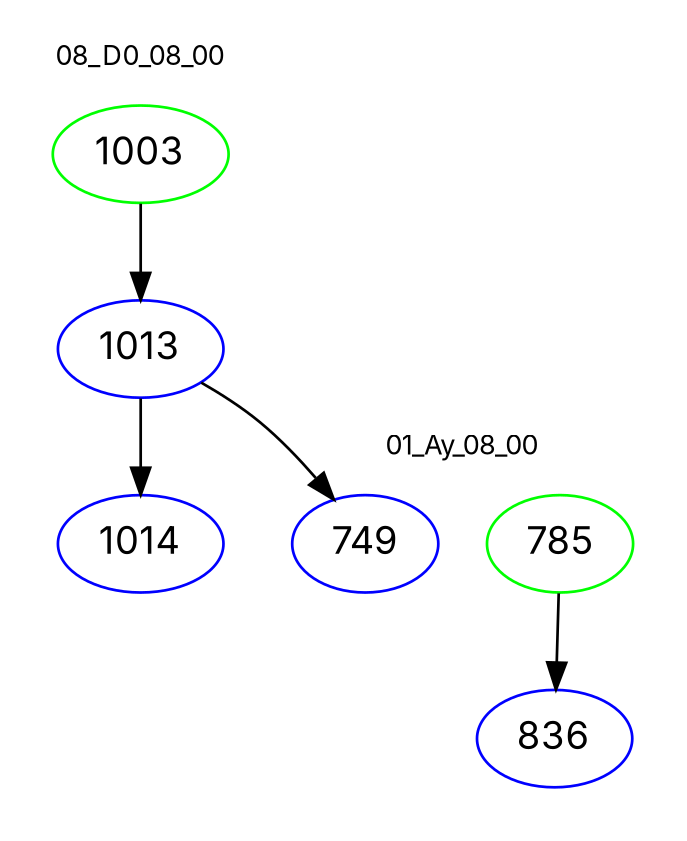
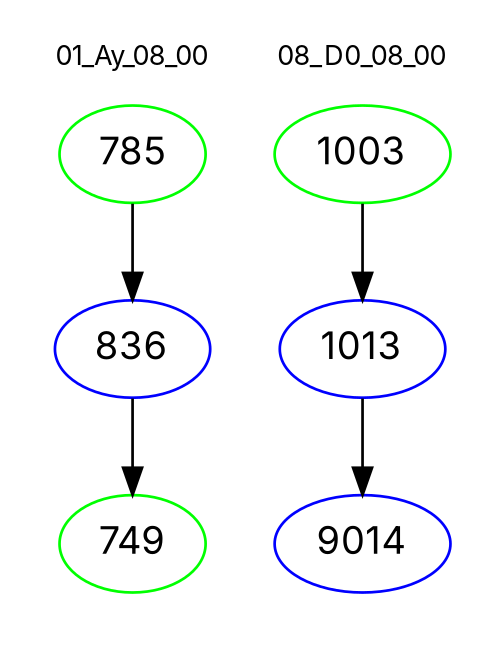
(288, 448) -> (133, 433)
(141, 544) -> (363, 544)
(365, 544) -> (133, 544)
